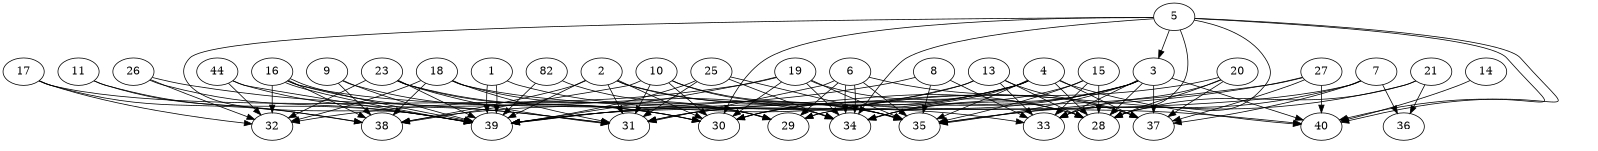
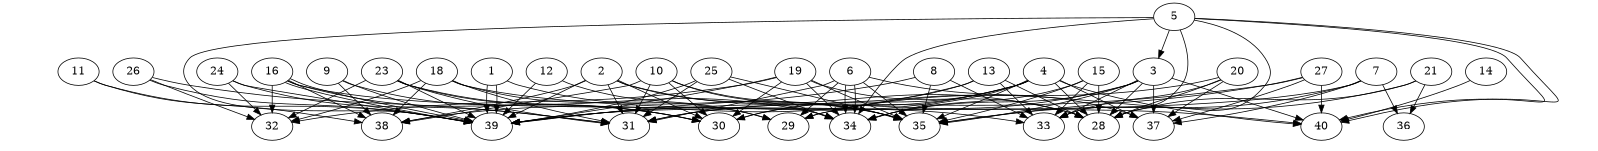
(927, 26) -> none
(24, 72) -> none
(217, 72) -> (217, 72)
(547, 72) -> (547, 72)
(1067, 98) -> none
(942, 103) -> none
